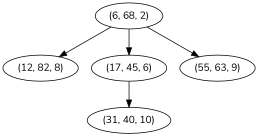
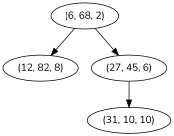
(129, 68) -> (129, 68)
(218, 68) -> none
(129, 120) -> (129, 120)
